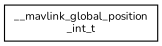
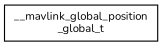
(81, 23) -> (81, 23)
